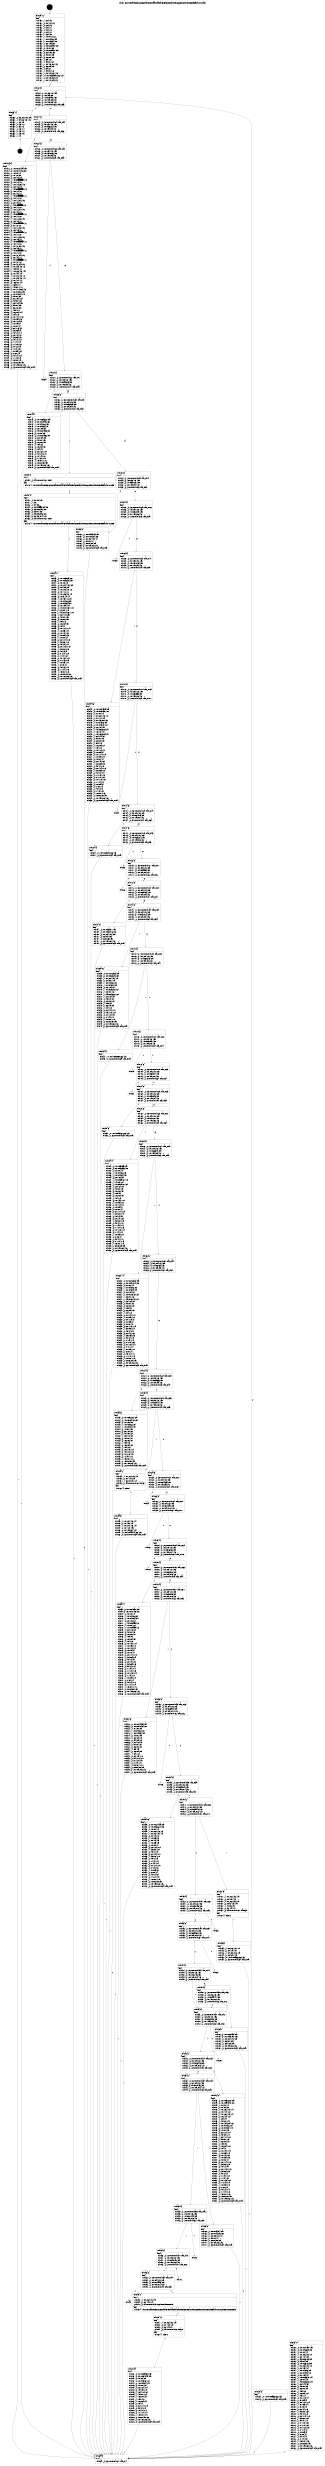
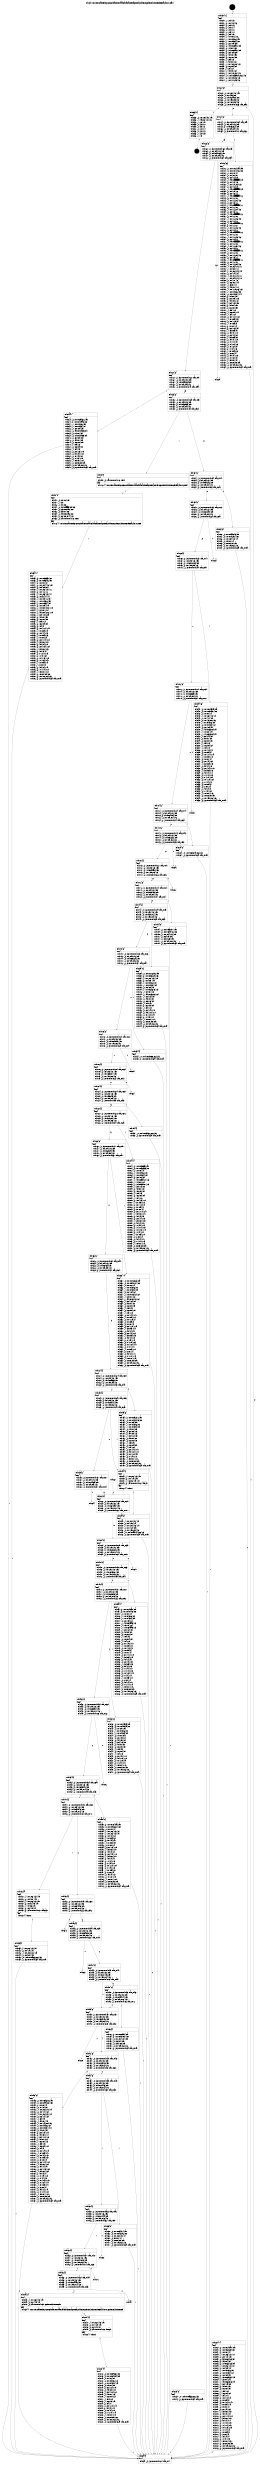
(156, 1529) -> (113, 1488)
